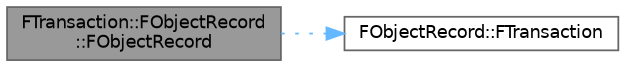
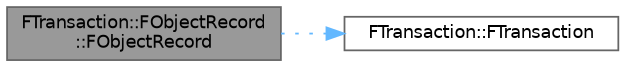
(481, 34) -> (481, 34)
